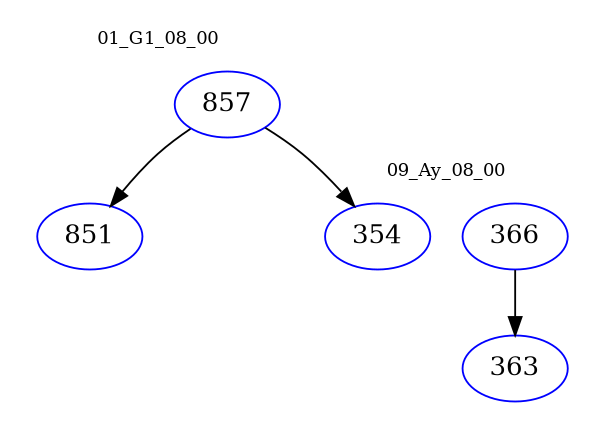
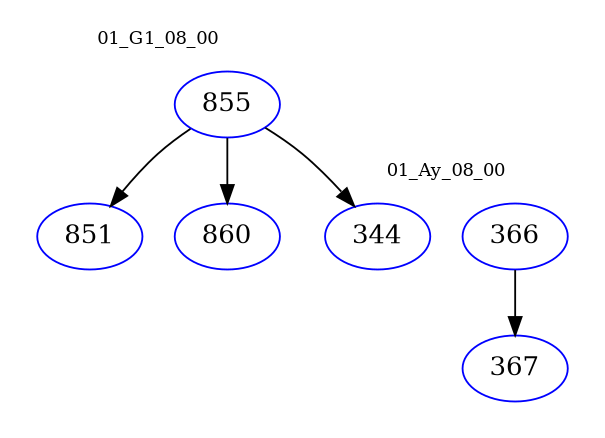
(227, 104) -> (227, 104)
(446, 171) -> (446, 171)
none -> (227, 236)
(378, 236) -> (378, 236)
(515, 368) -> (515, 368)
